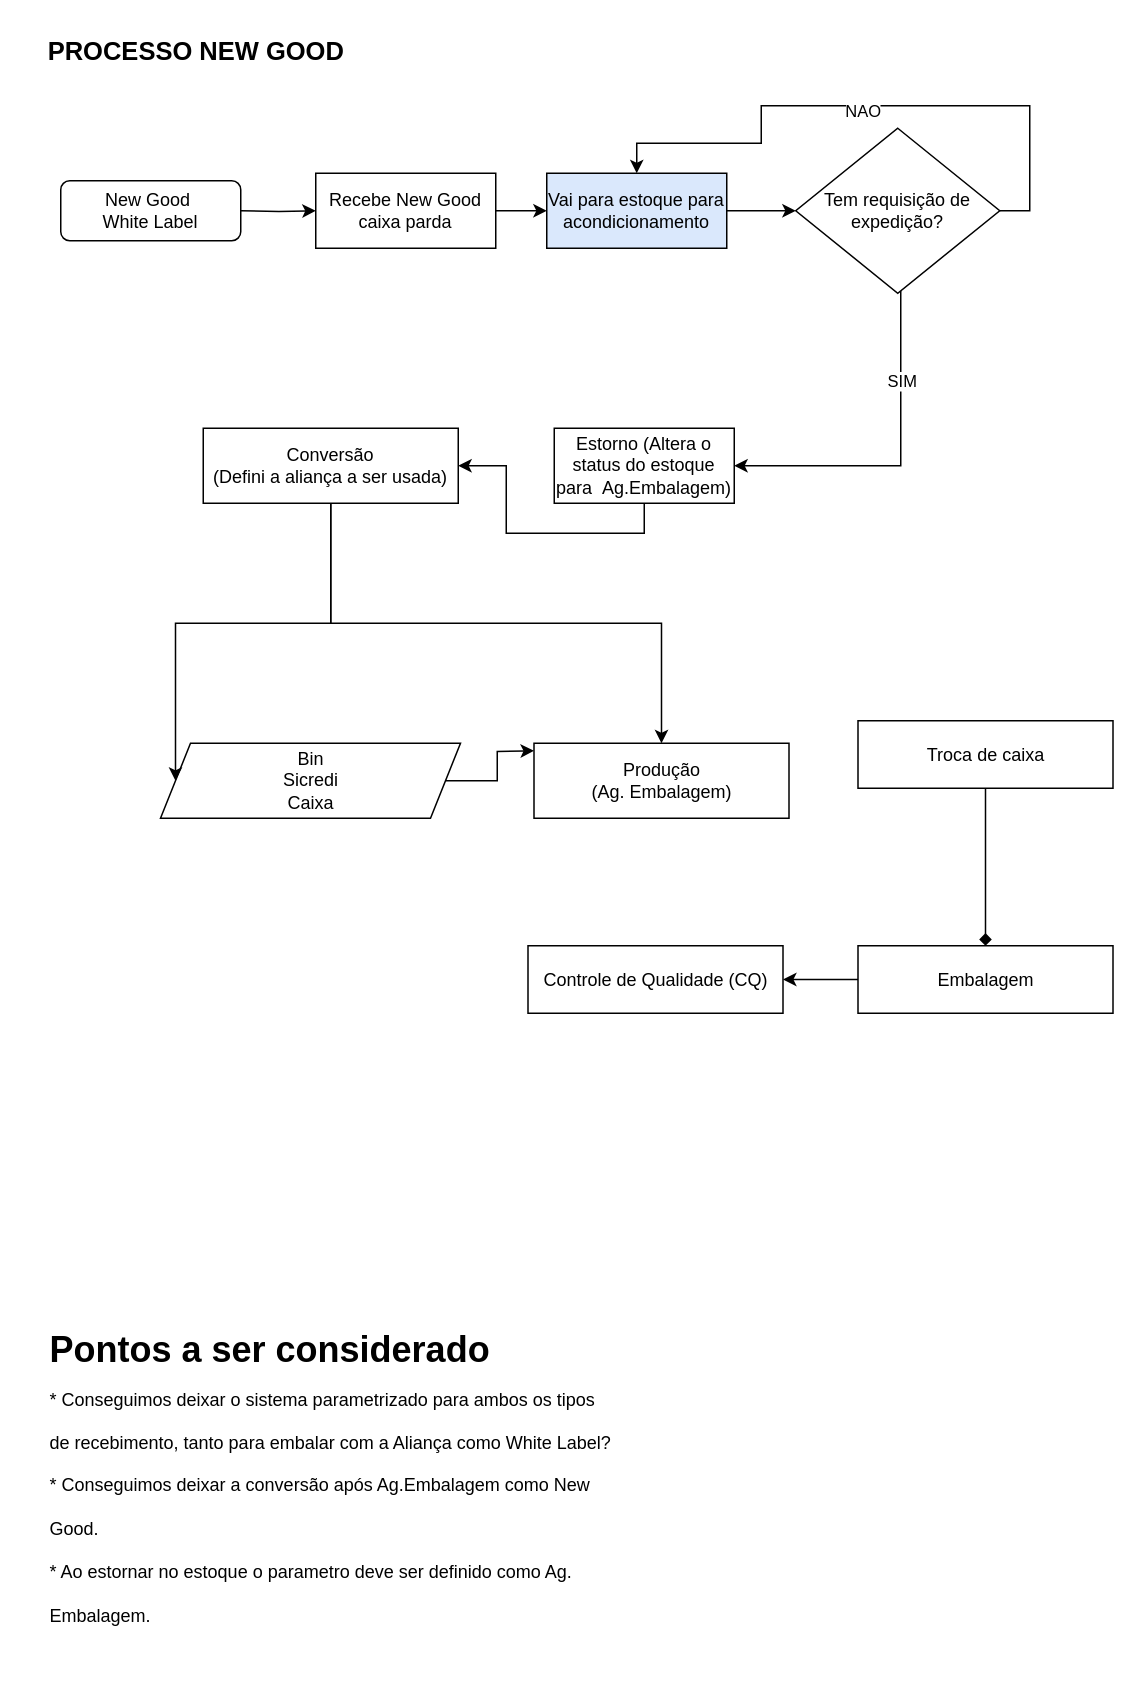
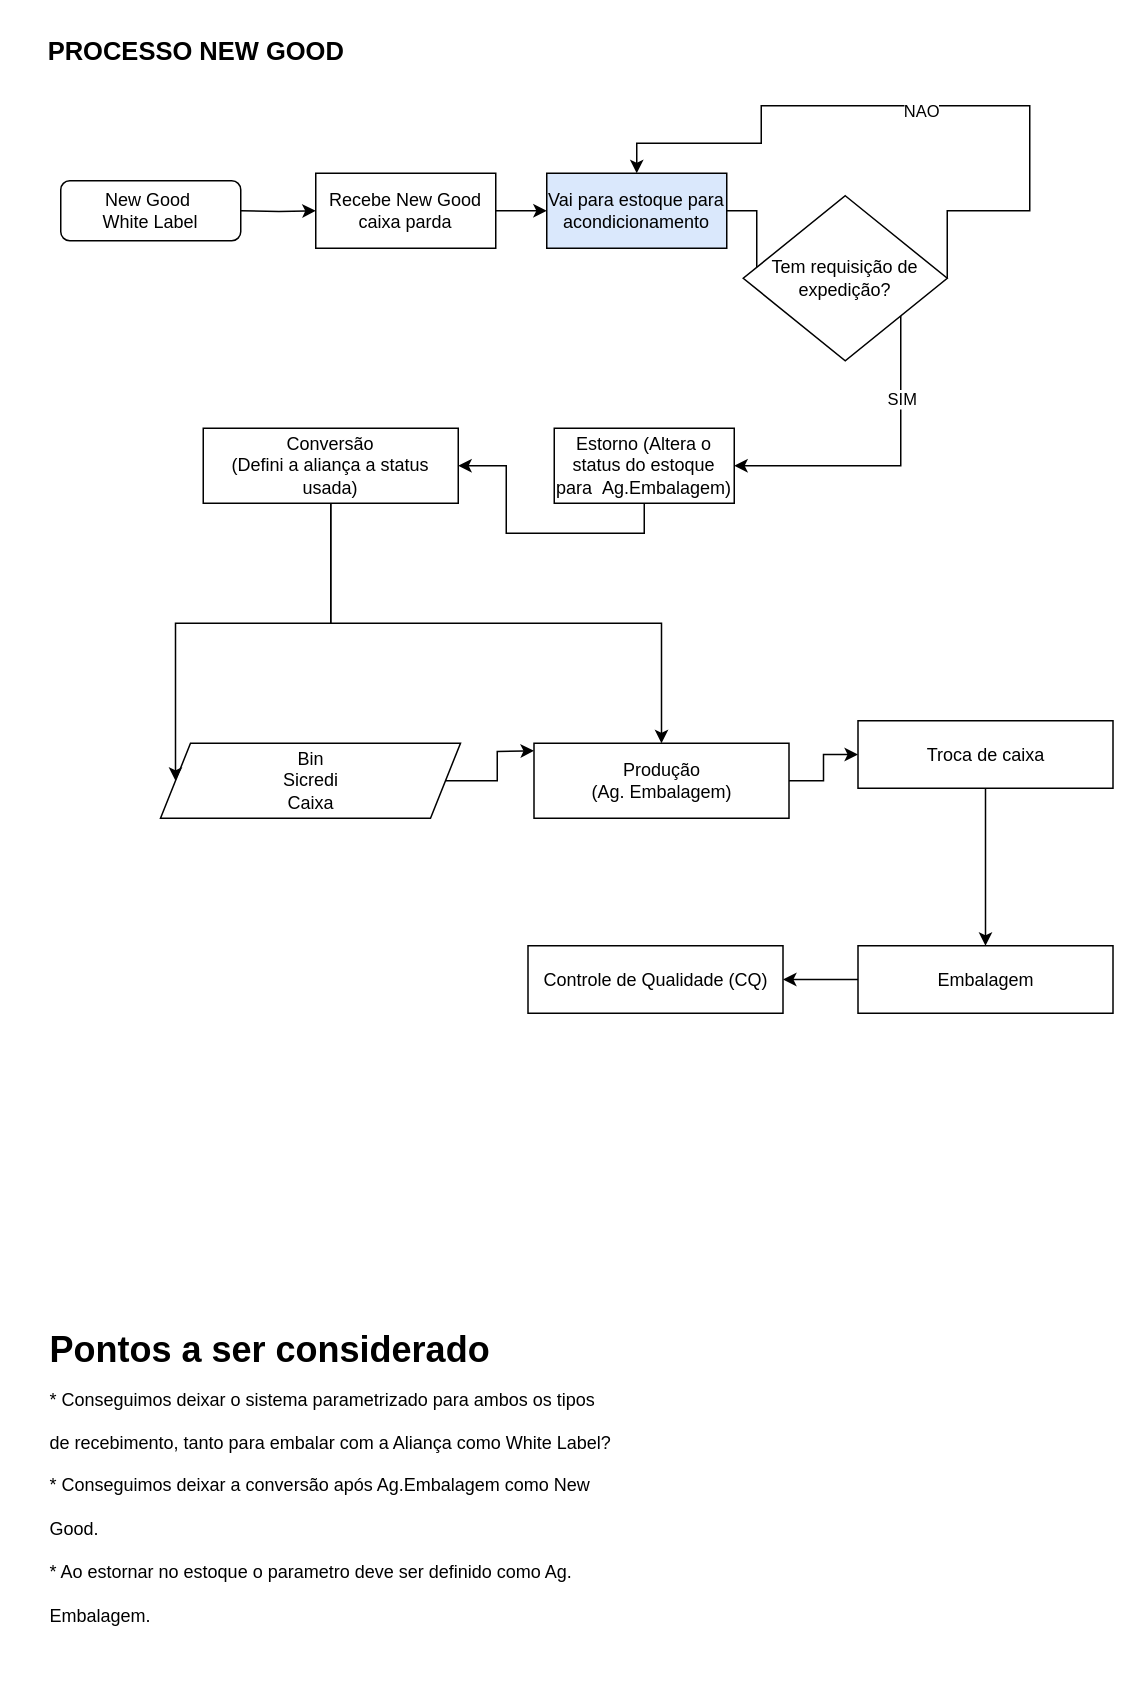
(898, 211) -> (845, 278)
(331, 466) -> (331, 466)
none -> (824, 773)
(986, 933) -> (986, 934)
